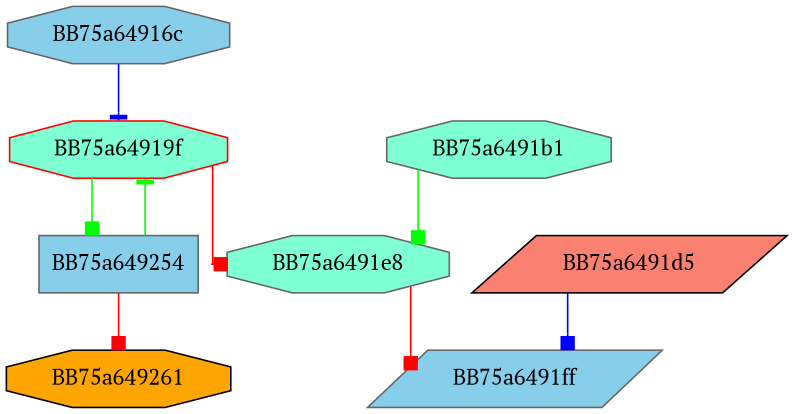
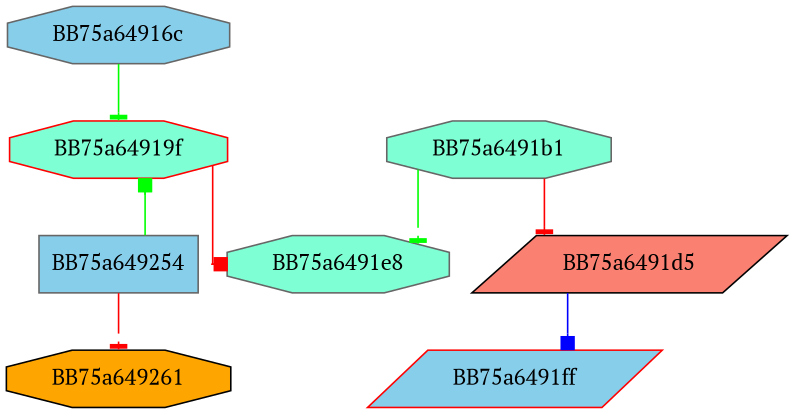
(119, 88) -> (119, 88)
(92, 199) -> none
(418, 199) -> (418, 199)
none -> (544, 203)
(145, 211) -> (145, 211)
(119, 313) -> (119, 313)
(411, 320) -> none
(515, 379) -> (515, 379)
